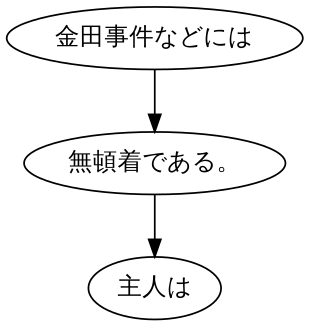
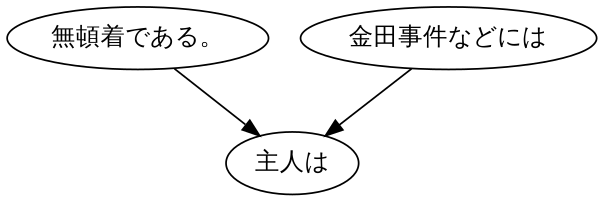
(155, 92) -> (375, 97)
